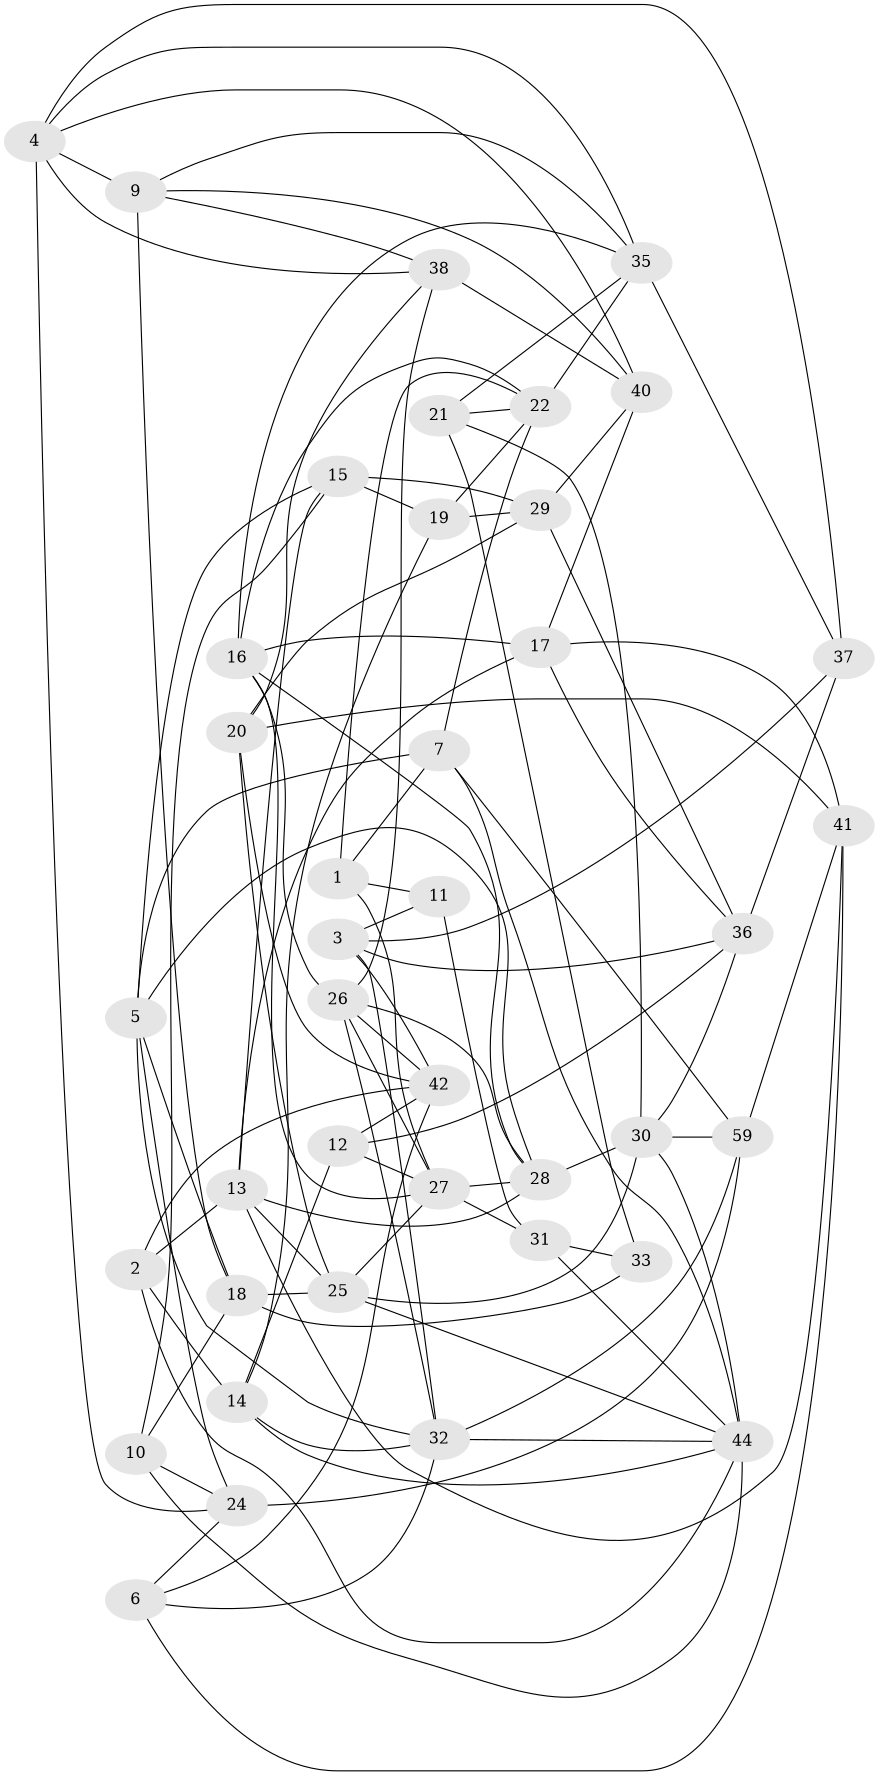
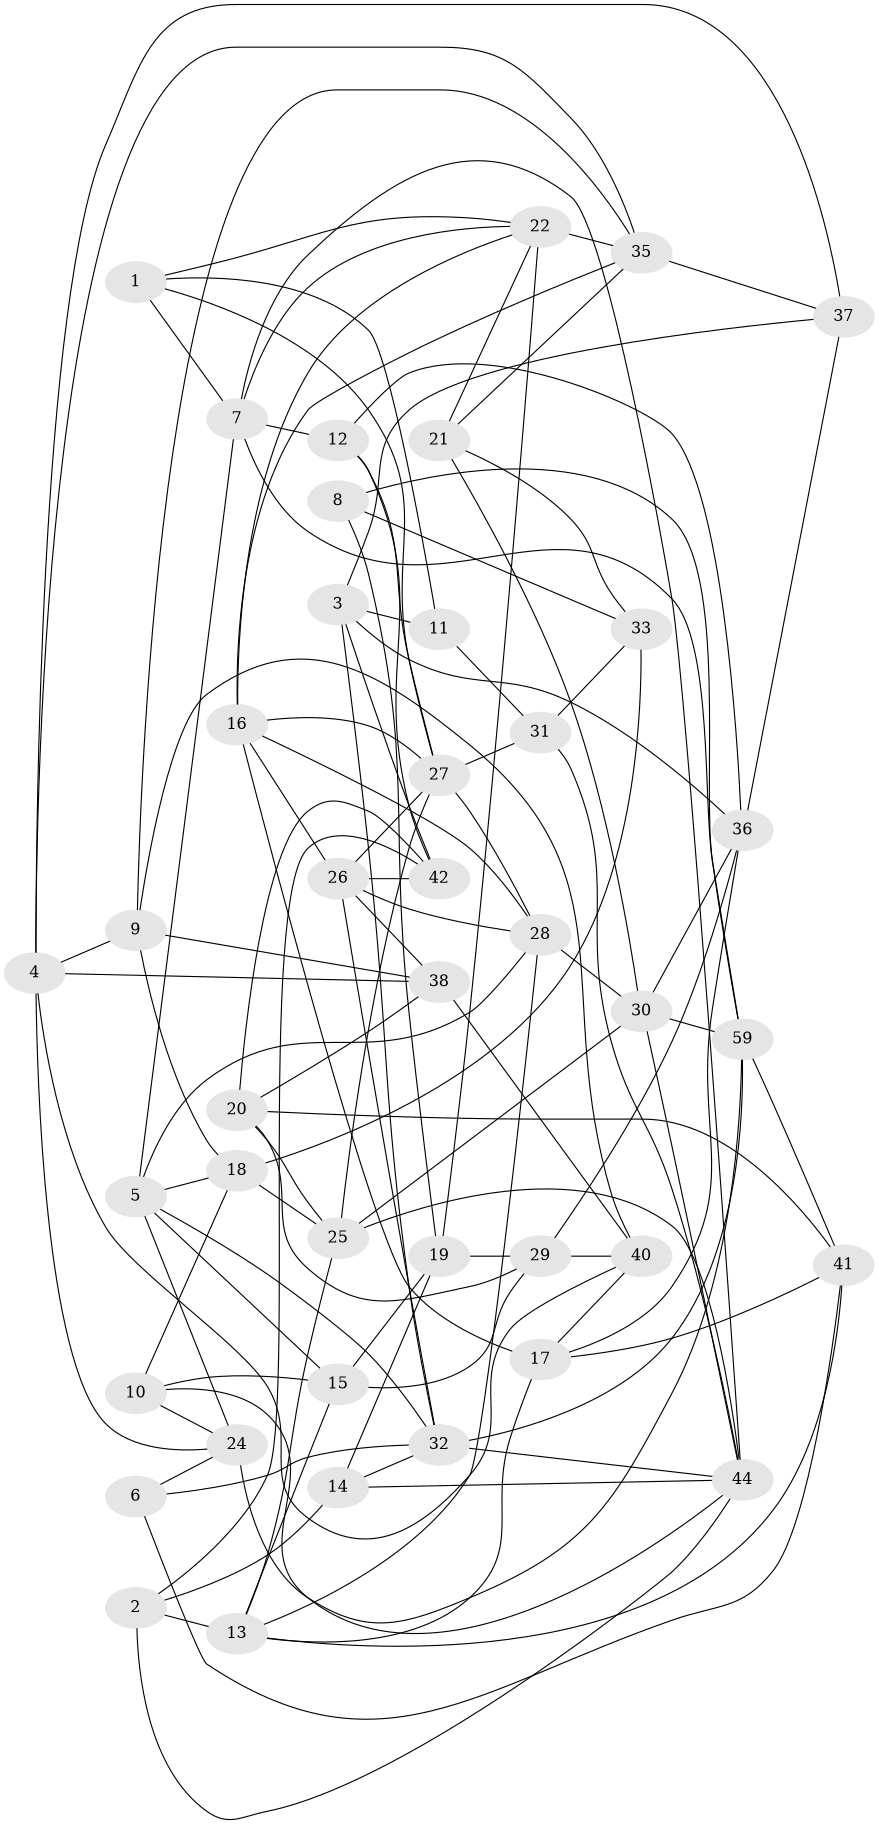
none -> (338, 501)
(288, 1274) -> (288, 430)
(358, 1389) -> none
